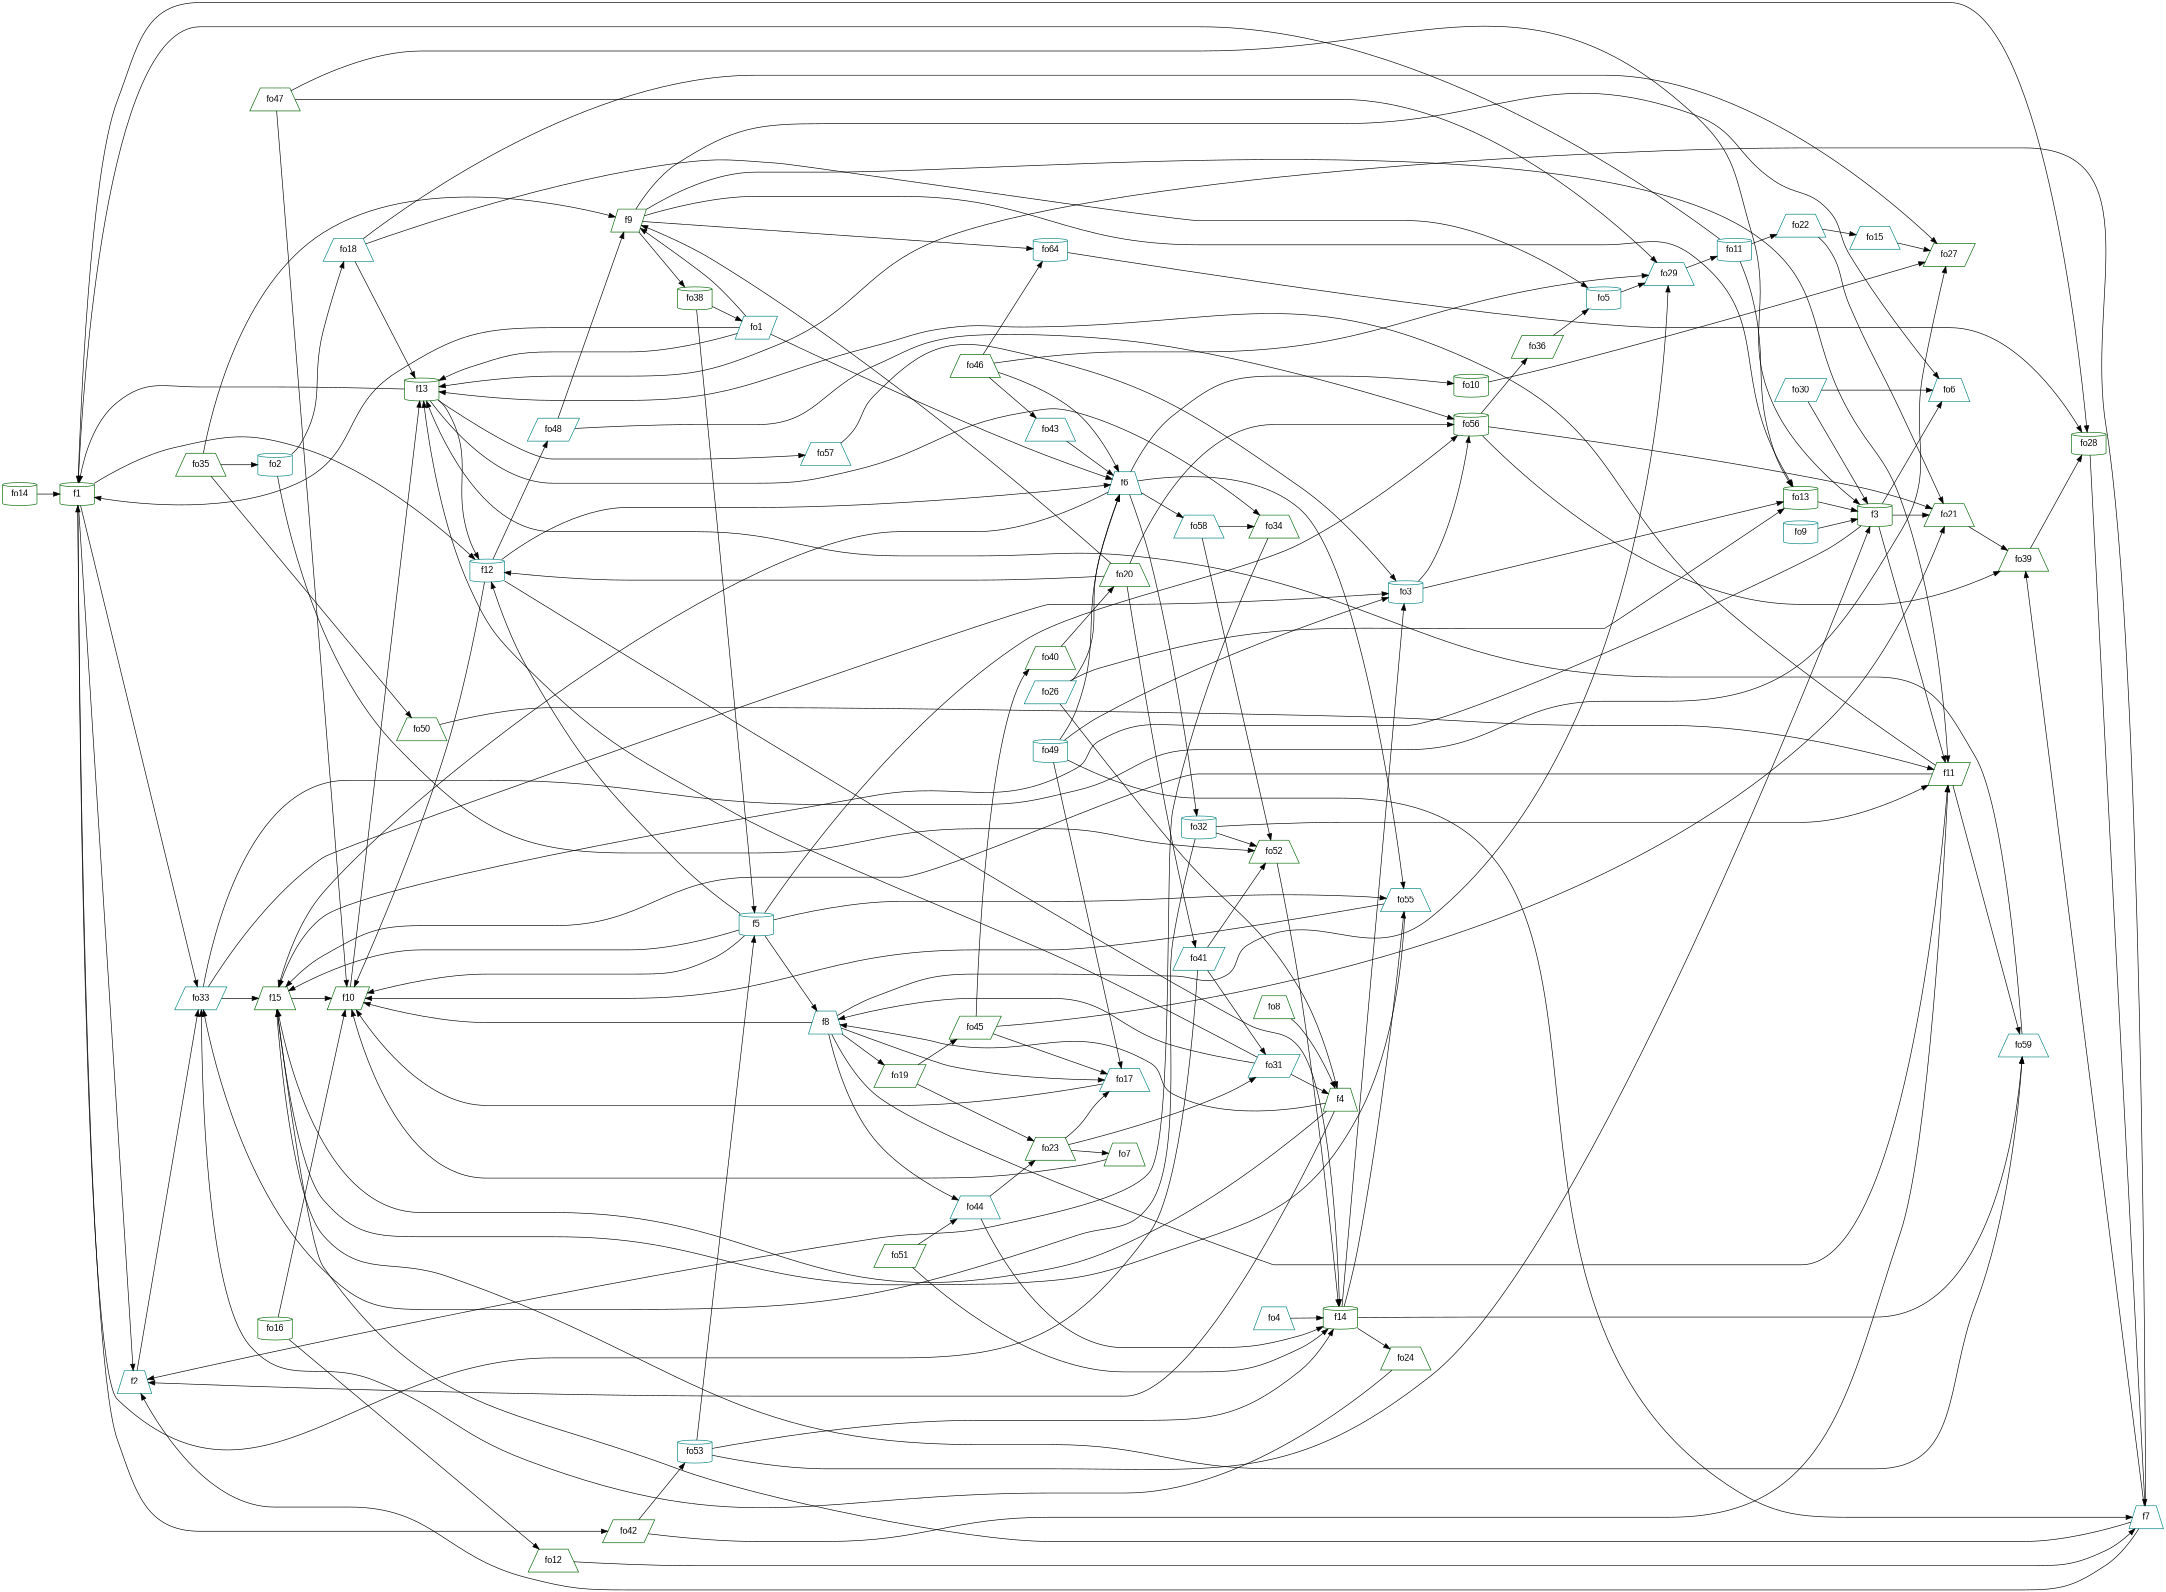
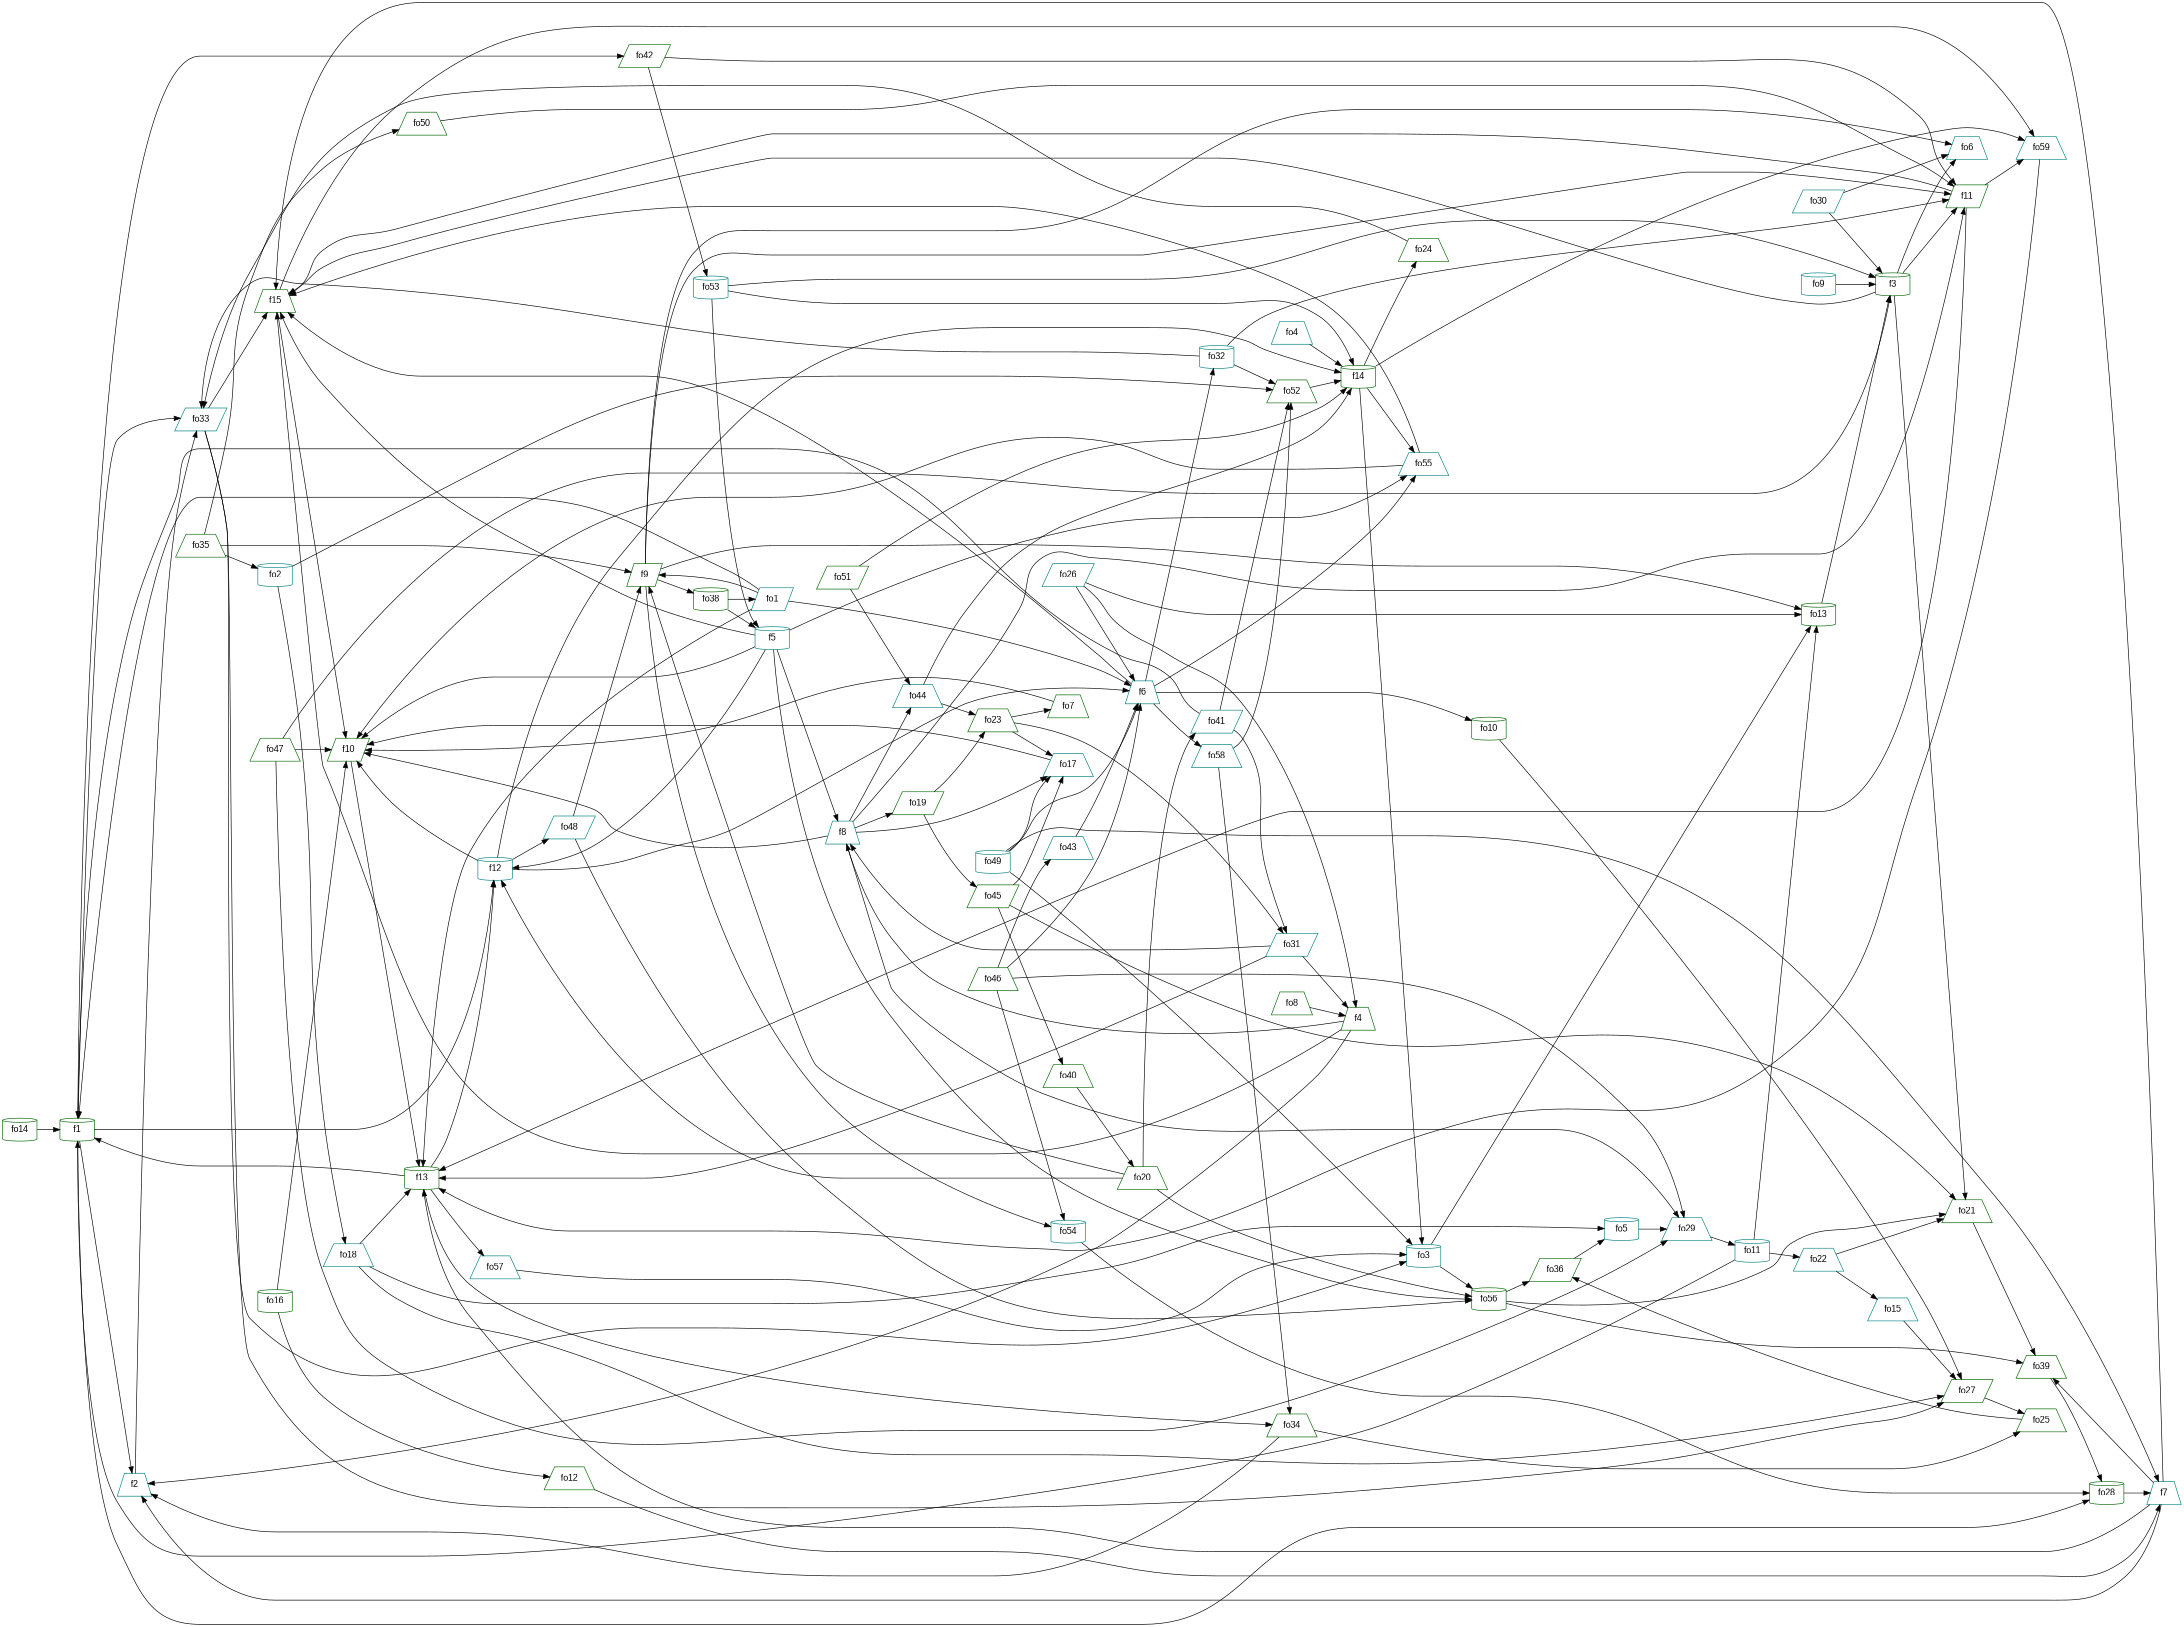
(1050, 250) -> (1068, 1232)
none -> (2041, 1420)
